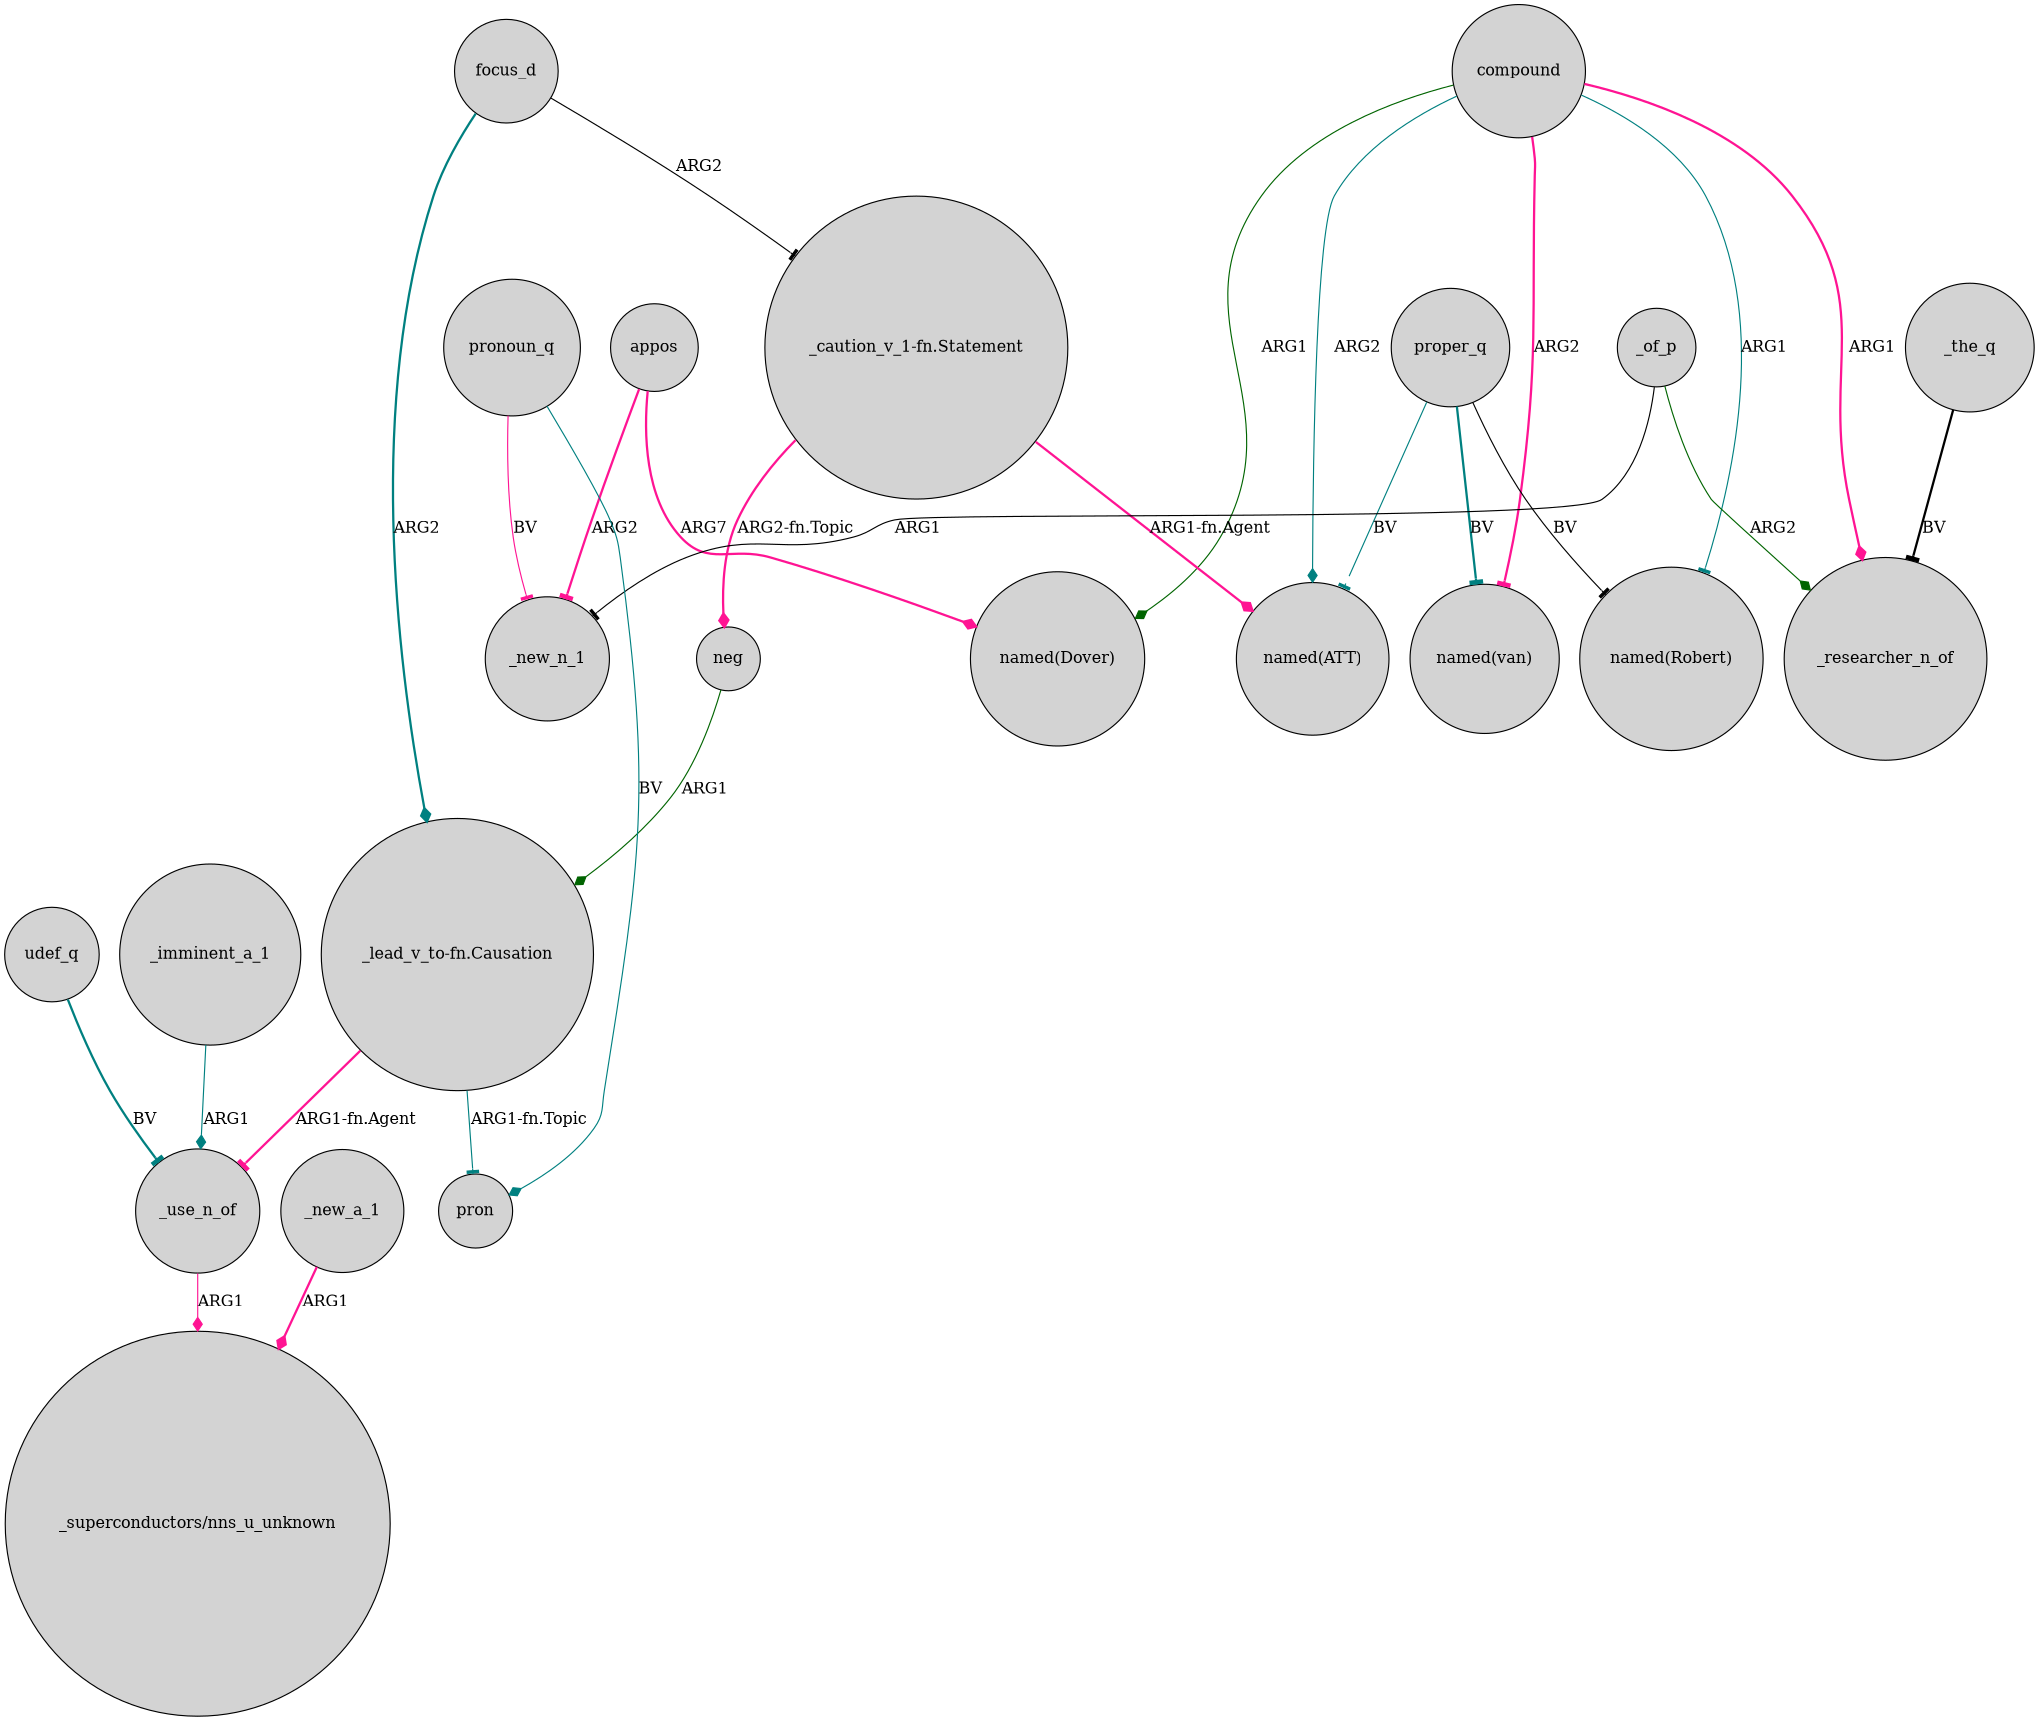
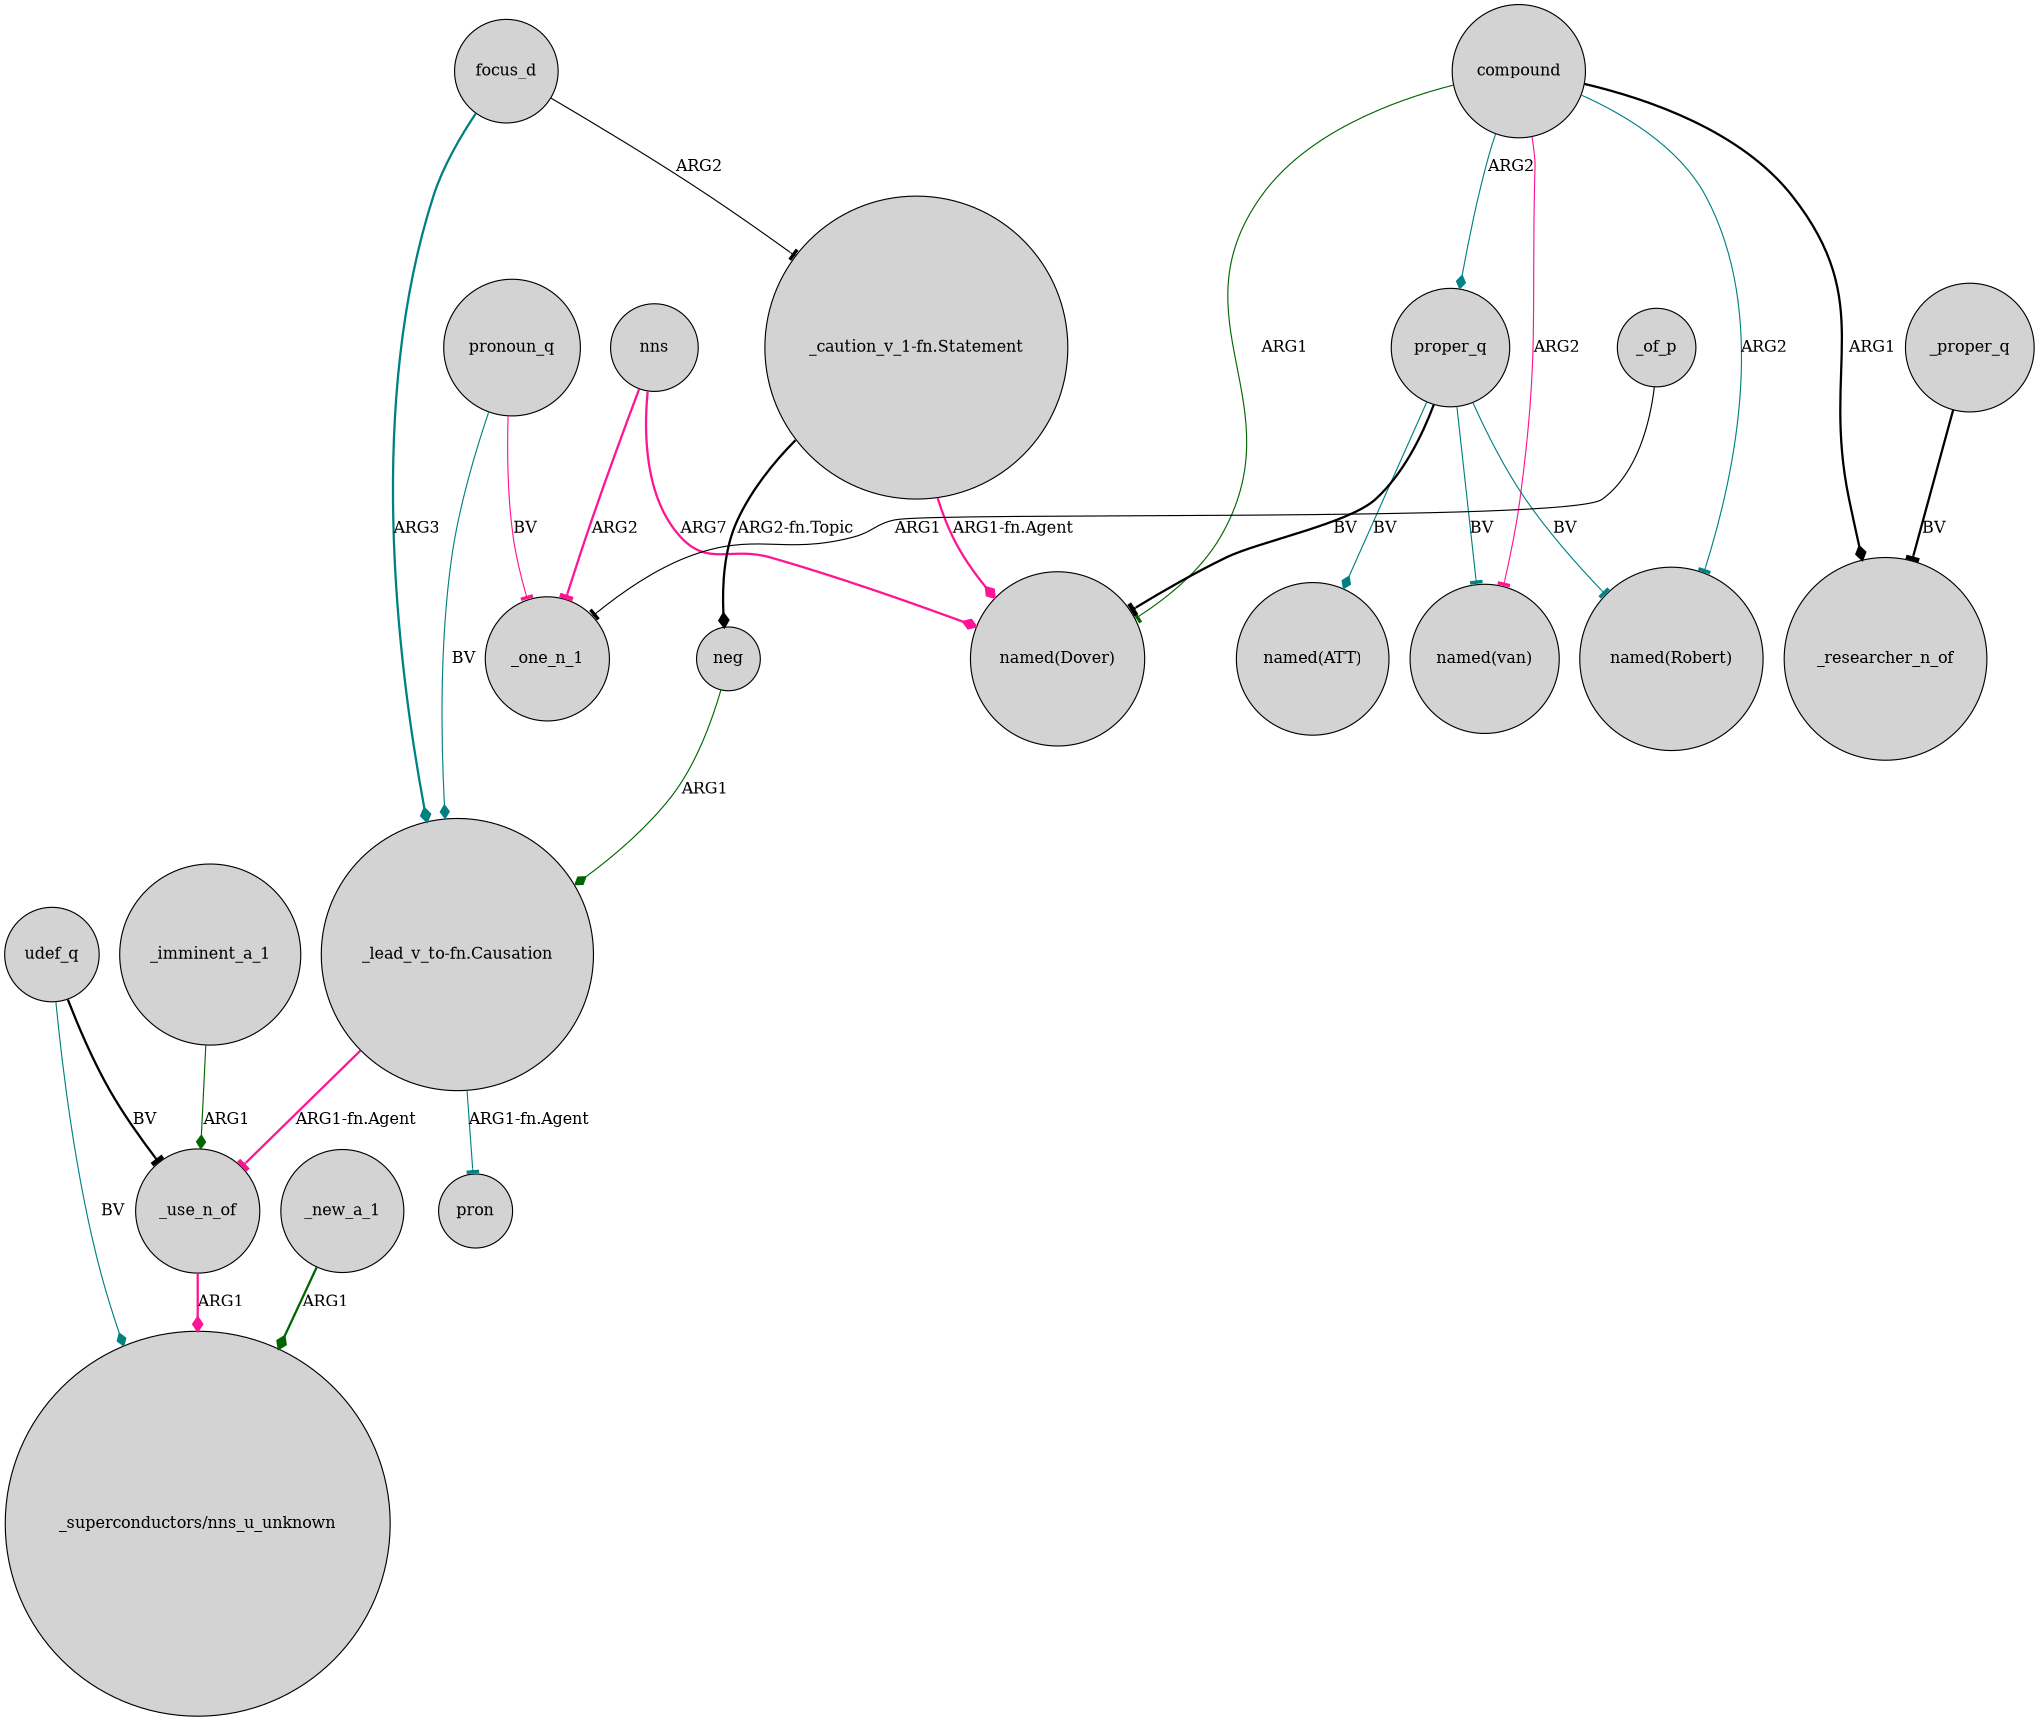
(1824, 249) -> (1824, 249)
(1319, 301) -> (1477, 204)
(1229, 309) -> (1229, 309)
(654, 348) -> (654, 348)
(1764, 348) -> (1764, 348)
(1970, 348) -> (1970, 348)
(1533, 360) -> (1533, 360)
(1388, 489) -> (1380, 507)
(1466, 493) -> (1466, 493)
(1711, 498) -> none
(1538, 517) -> (1538, 517)
(738, 518) -> (738, 518)
(1144, 526) -> (957, 545)
(417, 528) -> (417, 528)
none -> (1307, 530)
(547, 659) -> (547, 659)
(638, 808) -> (446, 606)
(105, 1082) -> (105, 1082)
(204, 1090) -> (204, 1090)
(529, 1120) -> (529, 1120)
none -> (78, 1169)
(198, 1295) -> (198, 1295)
(301, 1302) -> (301, 1302)
